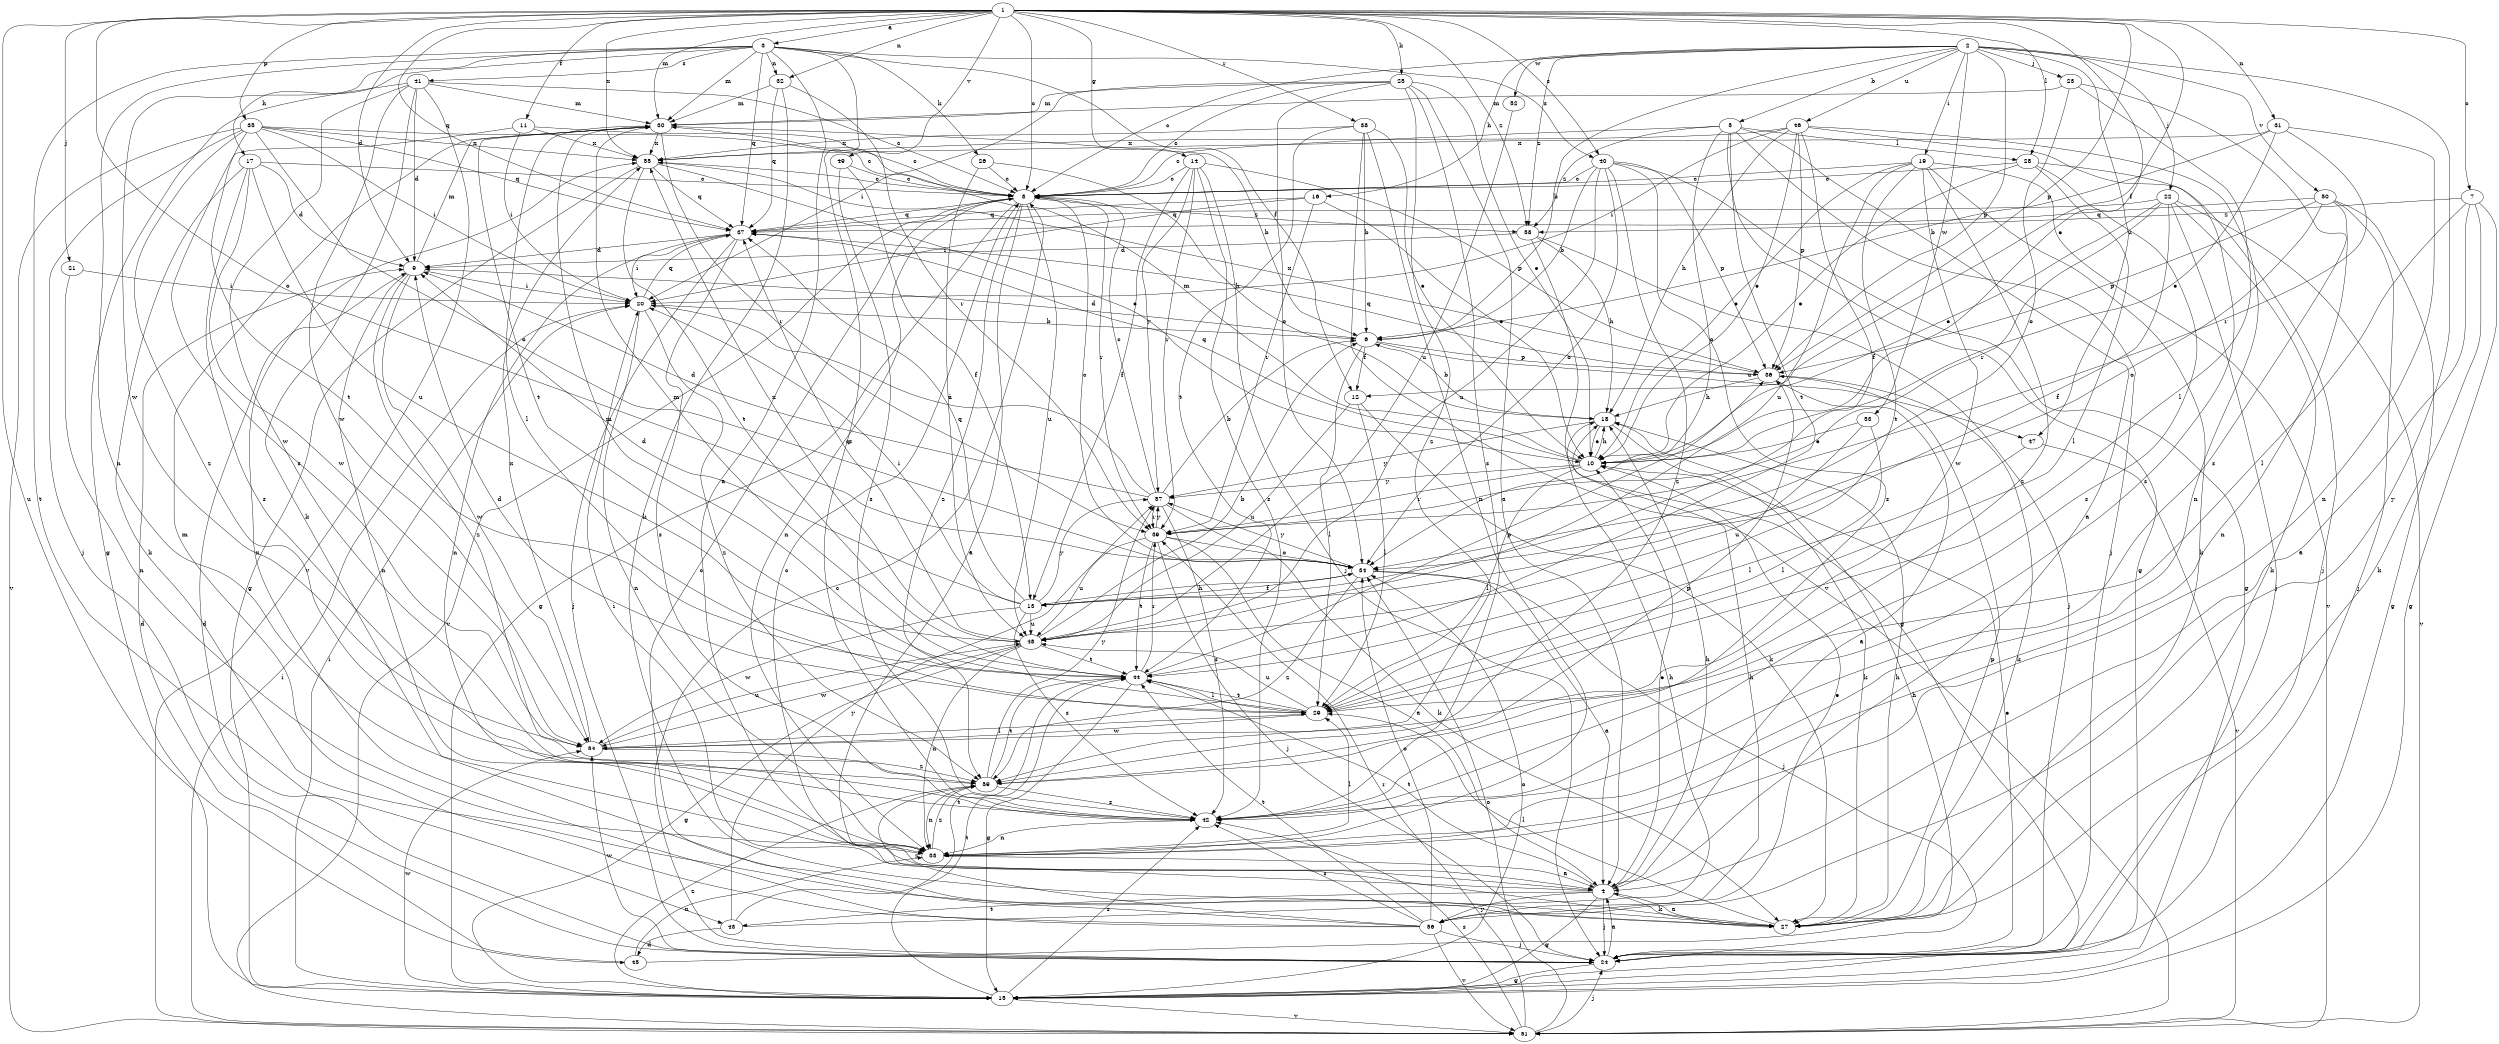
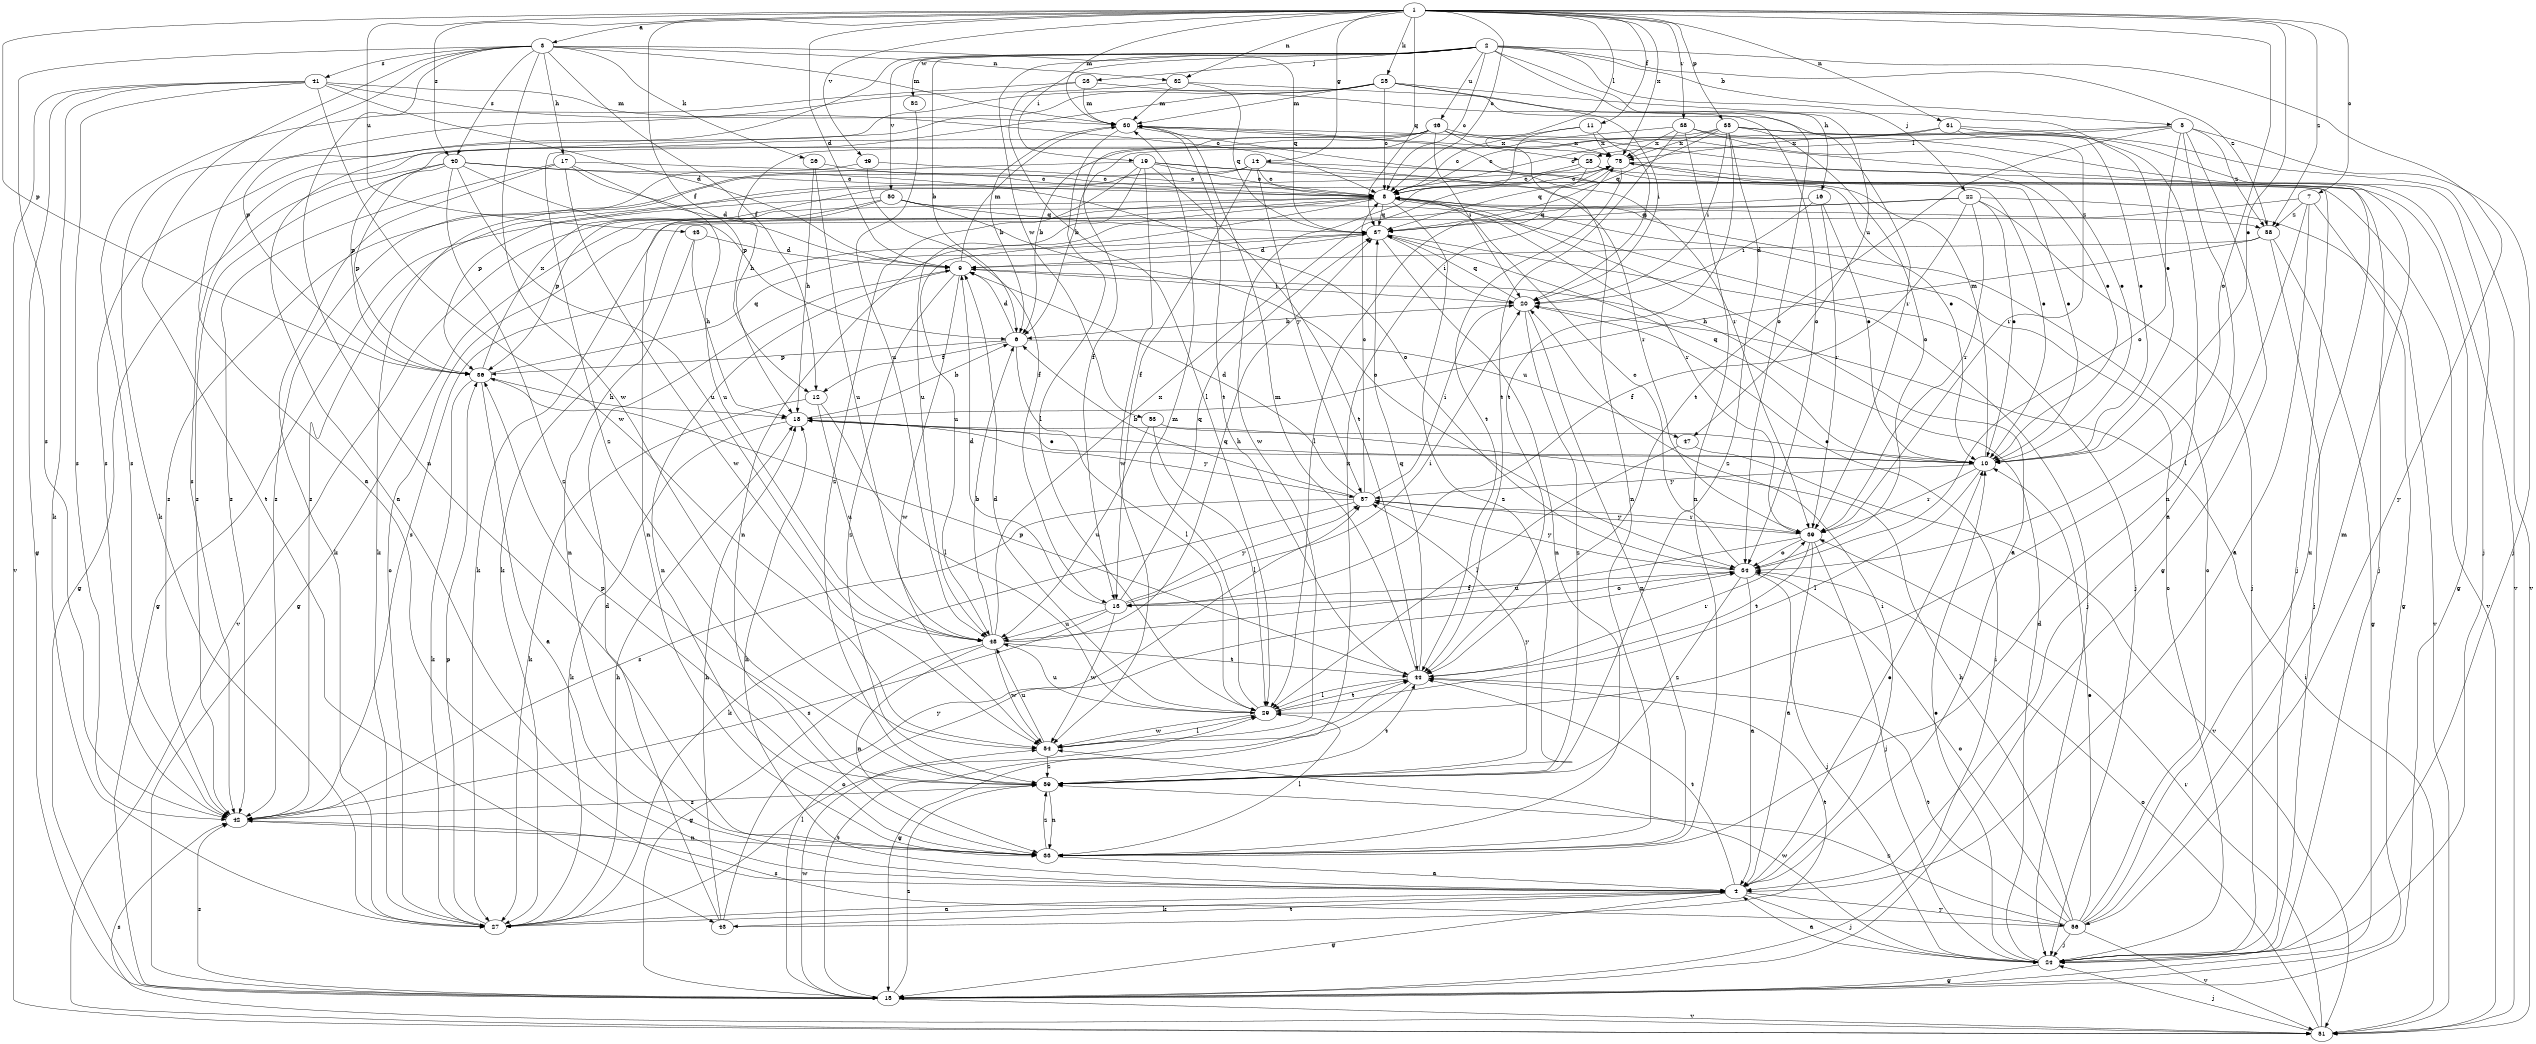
(647, 161) -> (1619, 161)
(1562, 251) -> (745, 251)
(72, 268) -> none
none -> (1399, 468)
(1200, 589) -> (1619, 589)
(677, 933) -> (595, 514)
